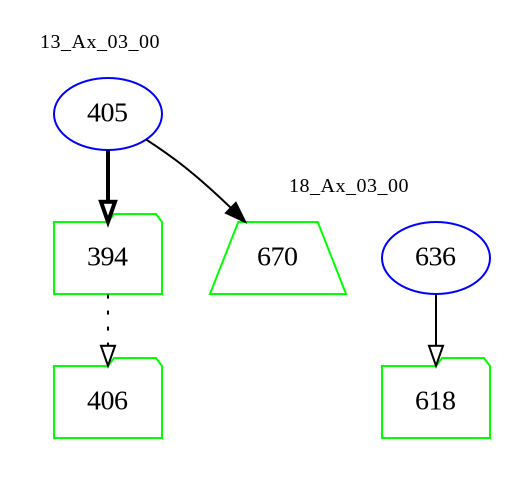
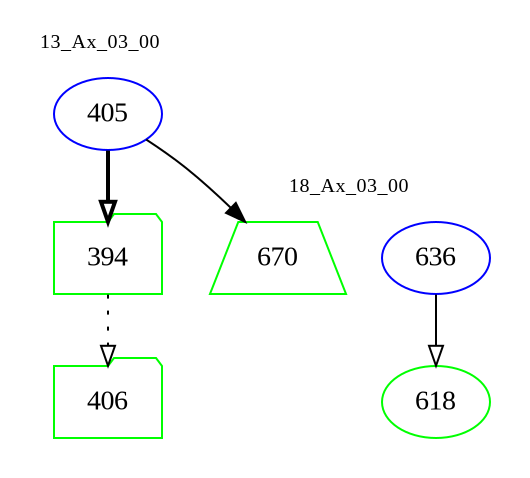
(436, 402) -> (436, 402)
